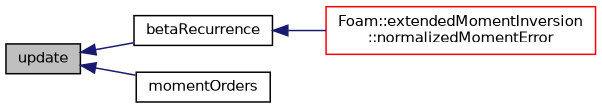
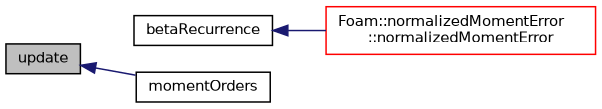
(461, 31) -> (461, 31)
(115, 46) -> none
